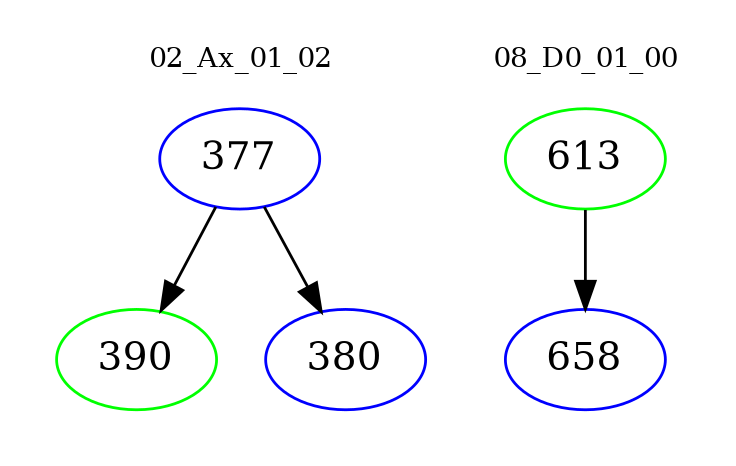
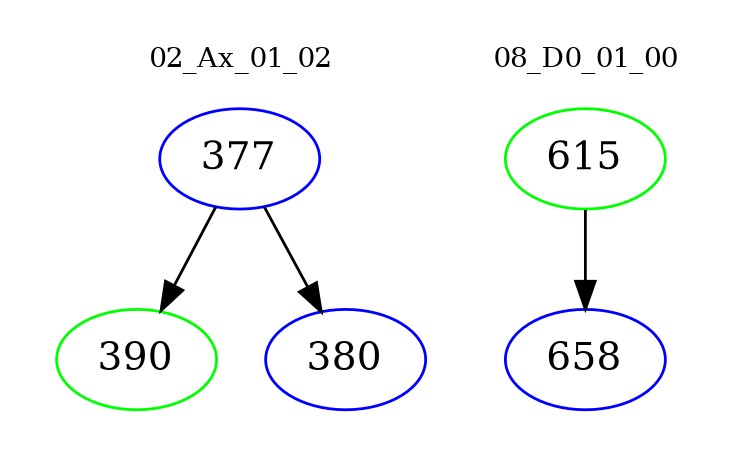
(585, 159) -> (585, 159)
